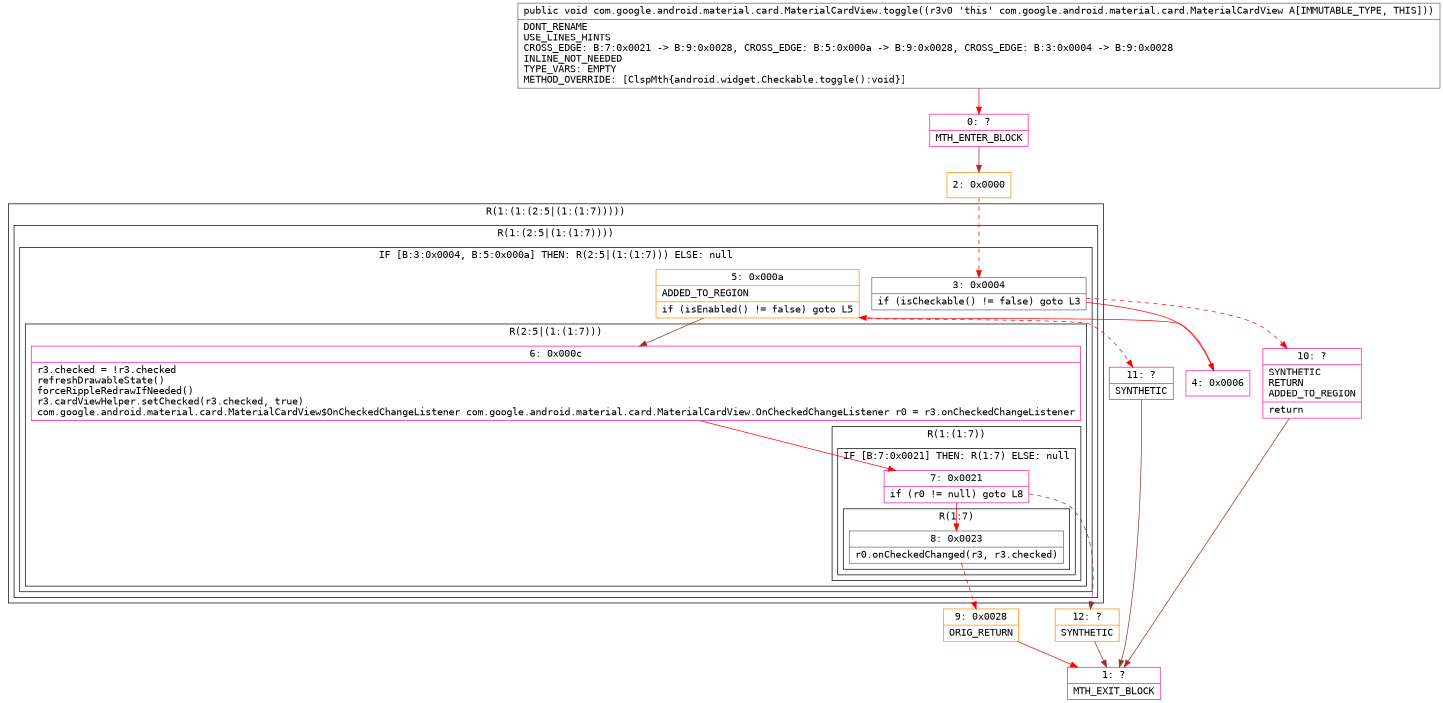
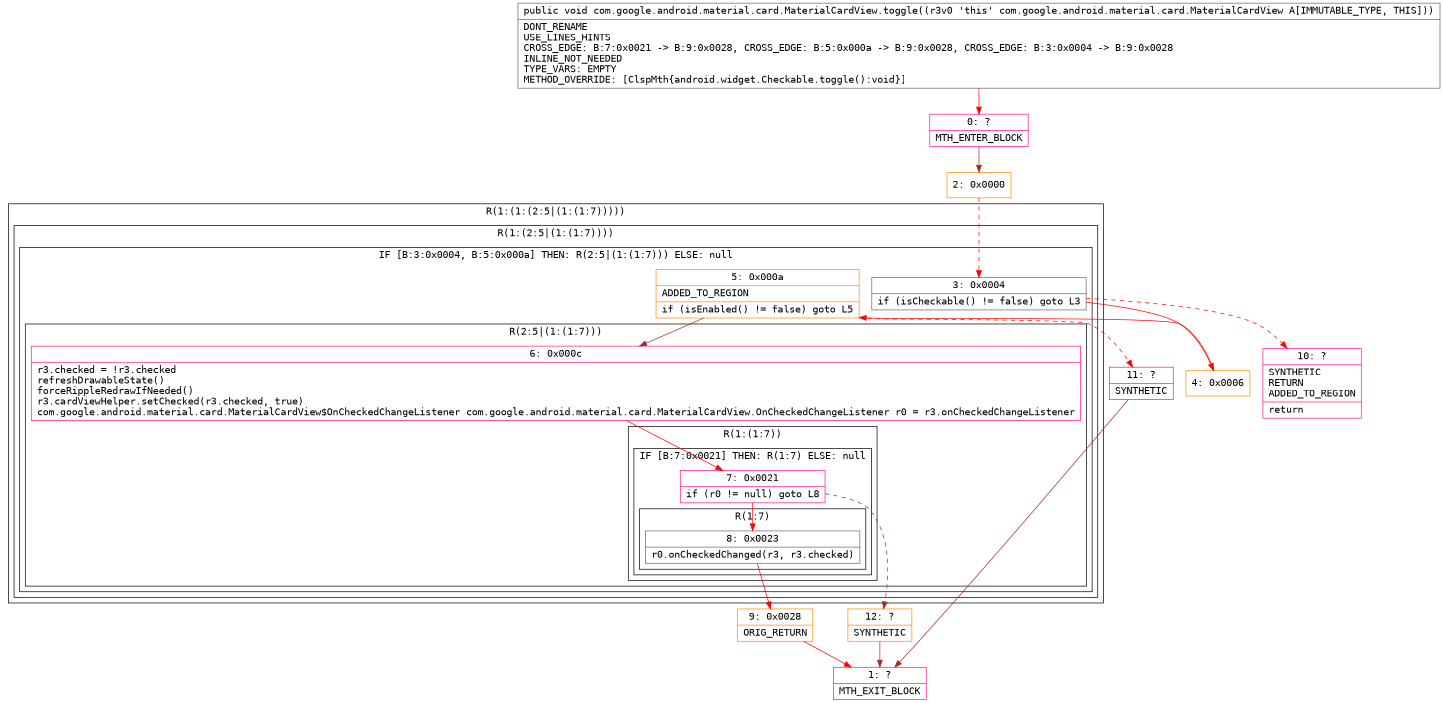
(1218, 383) -> (1218, 383)
(1209, 540) -> none
(968, 583) -> (763, 583)
